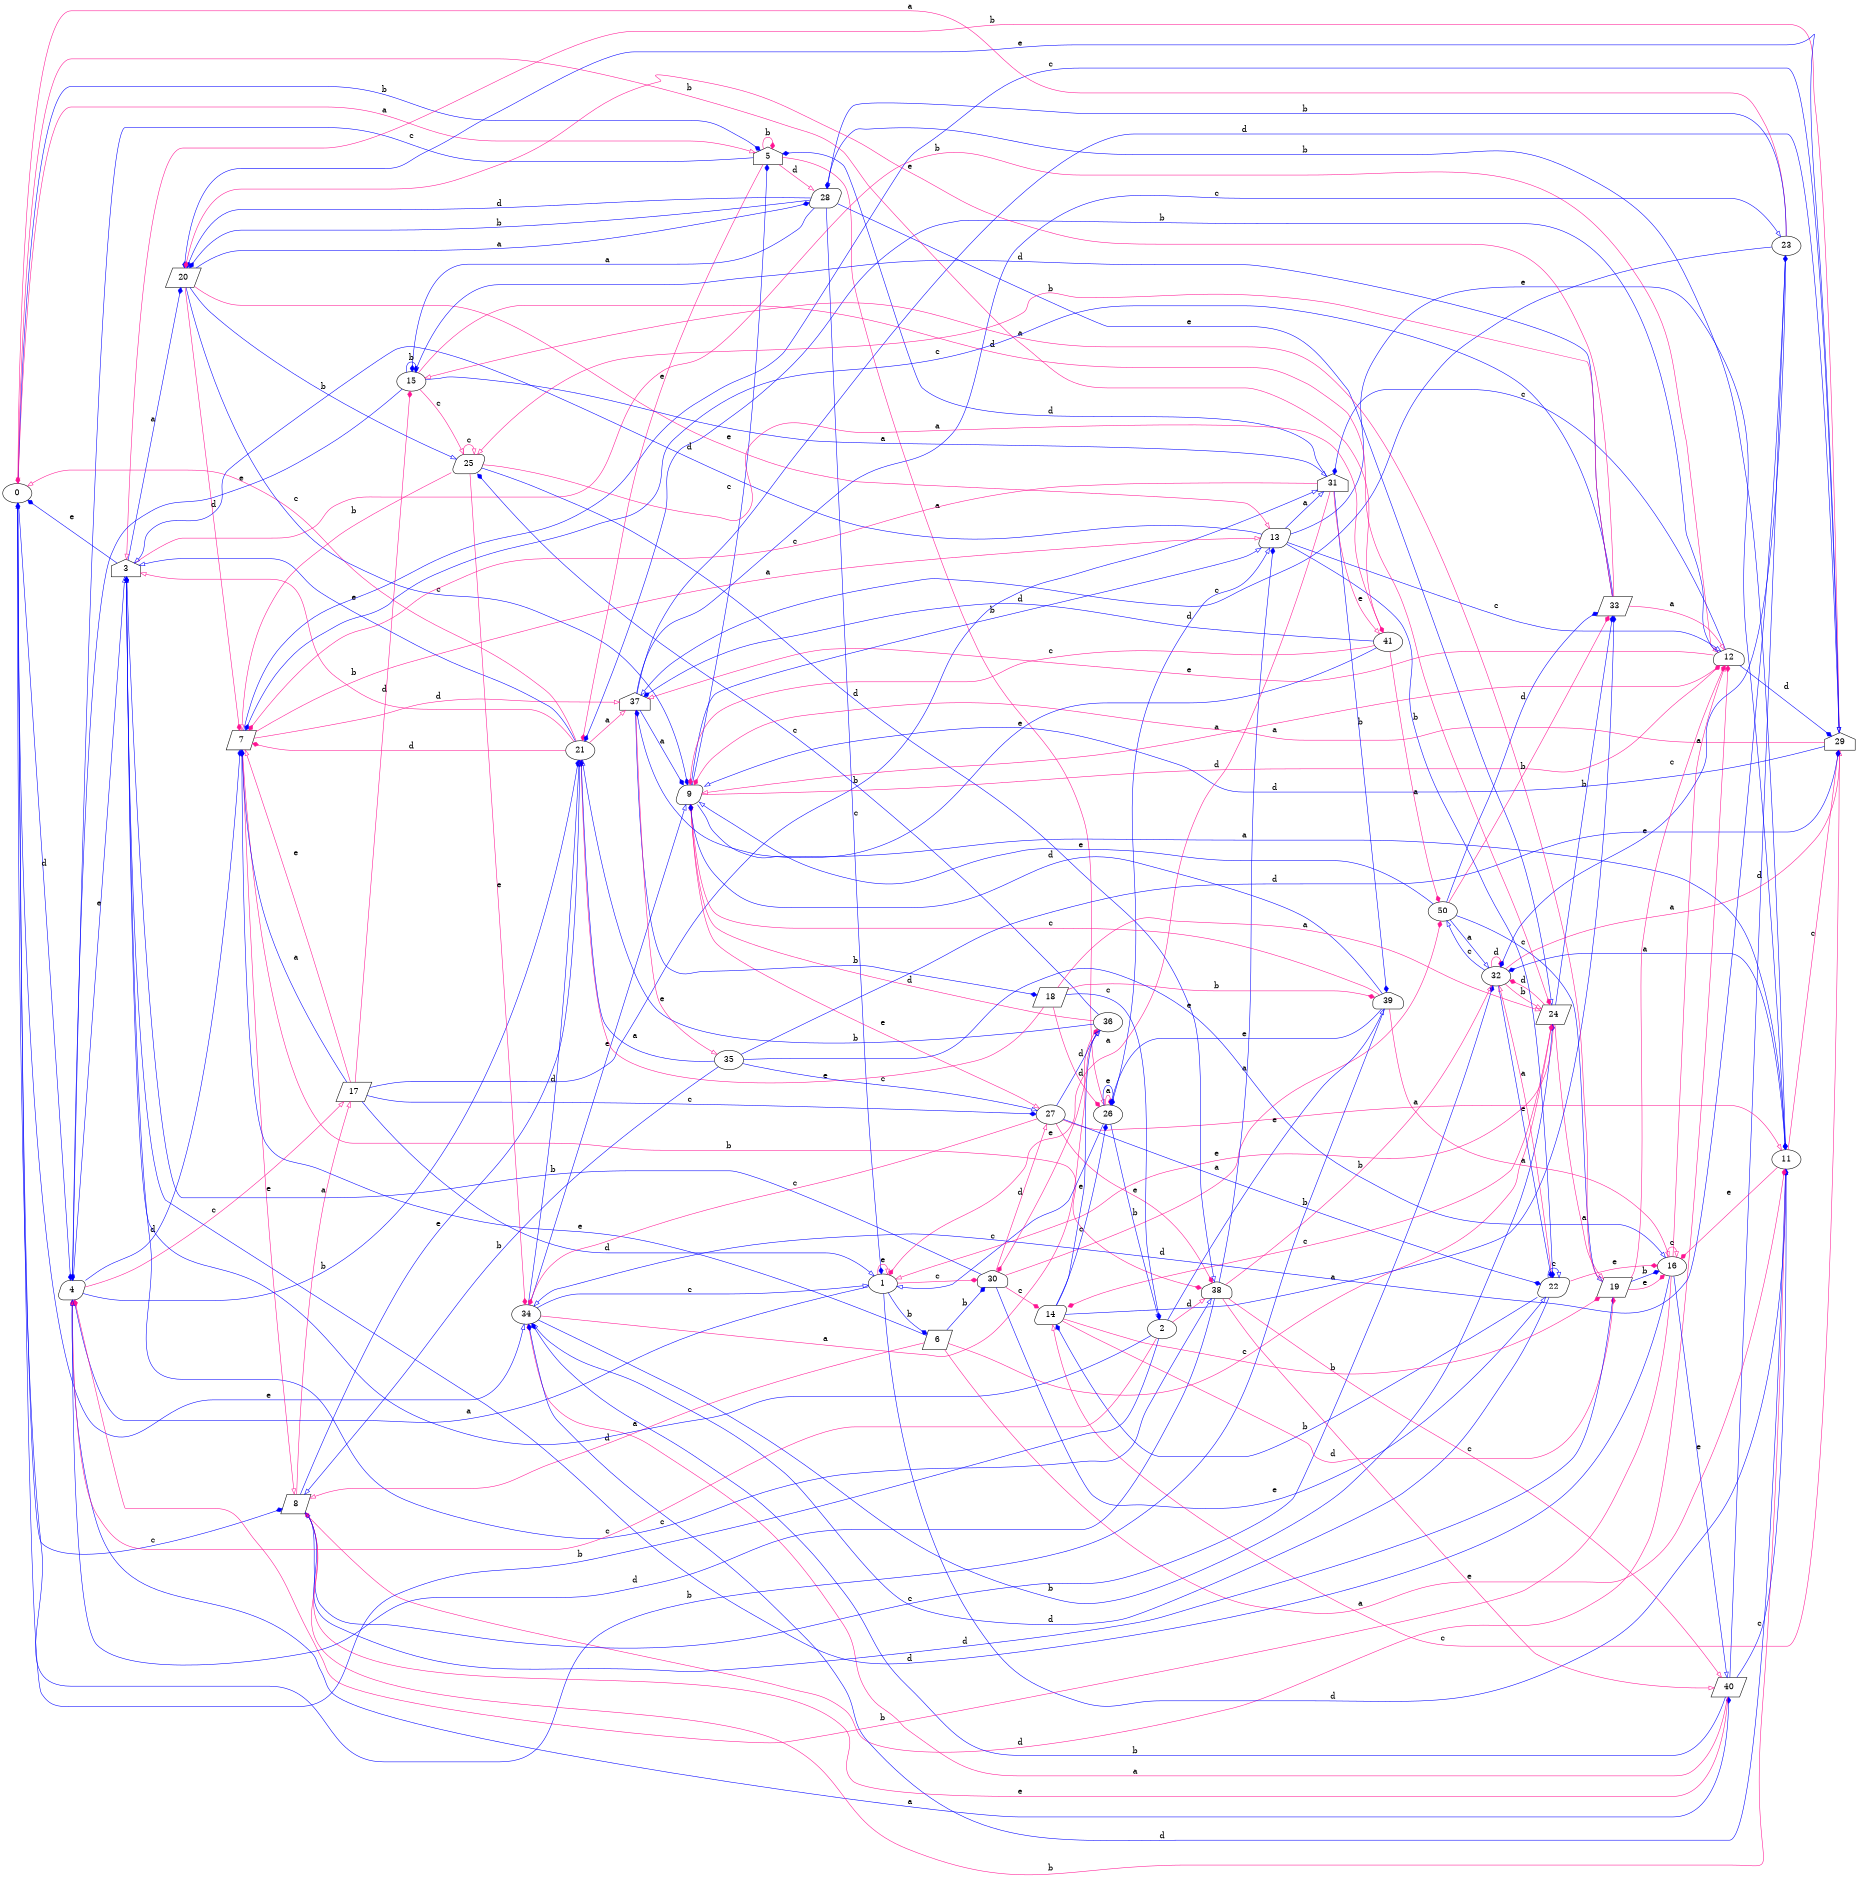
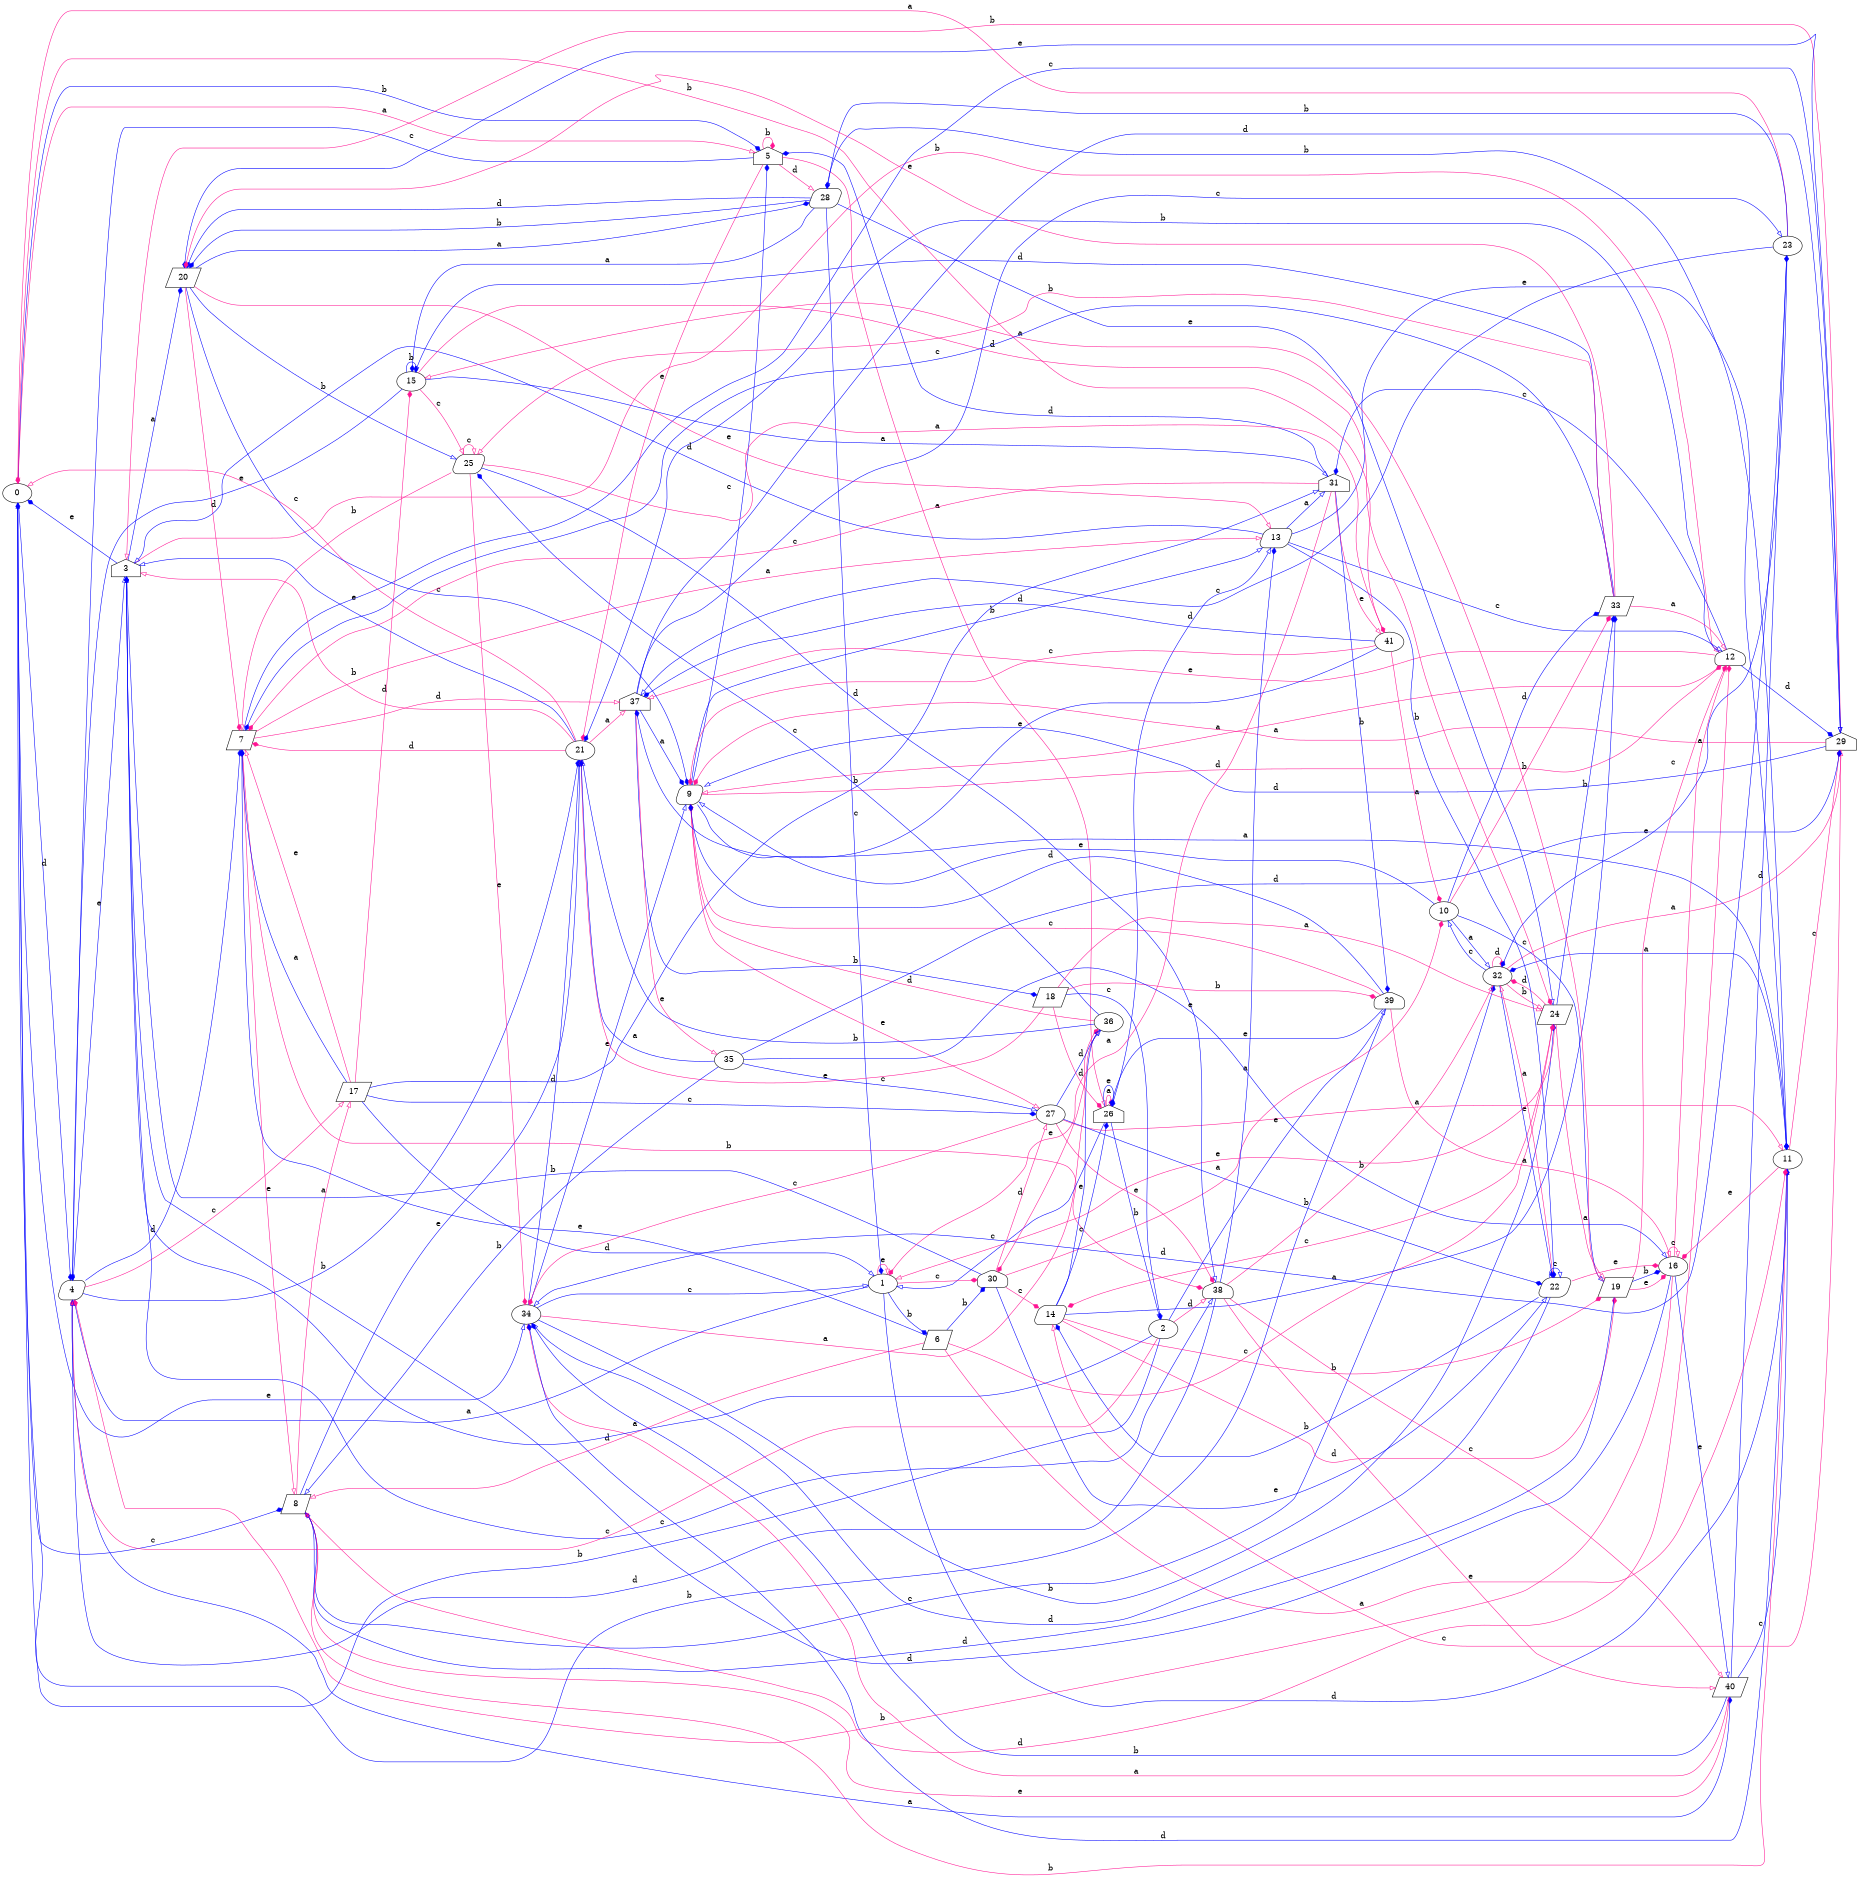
(1443, 911) -> (1444, 911)
(1108, 1115) -> (1109, 1115)
